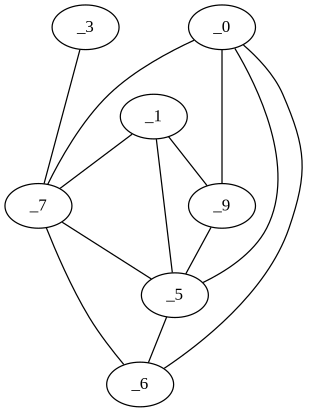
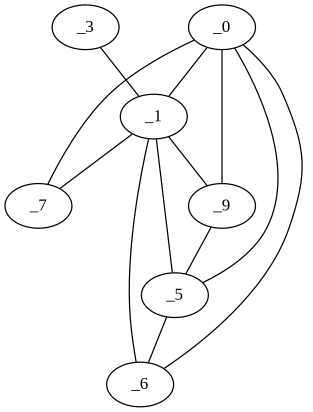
none -> (188, 72)
(62, 117) -> (120, 72)
(107, 251) -> none
(79, 300) -> (131, 250)
